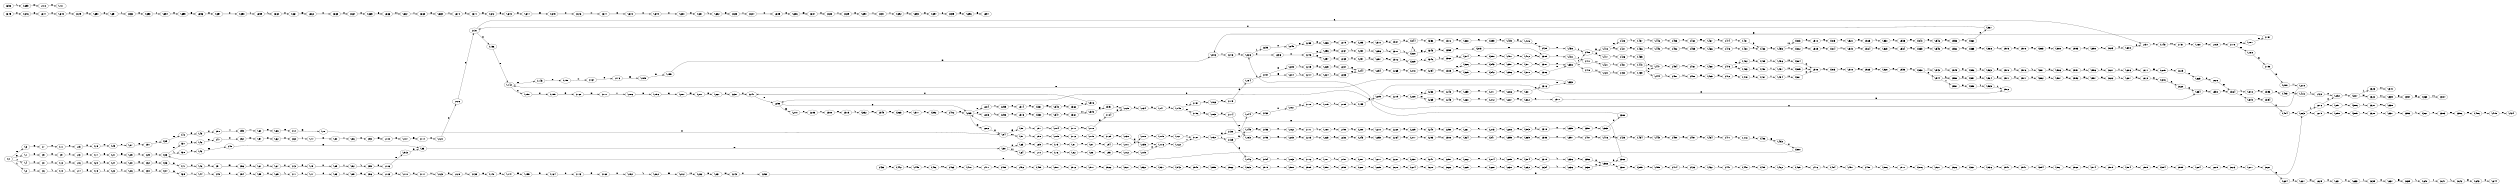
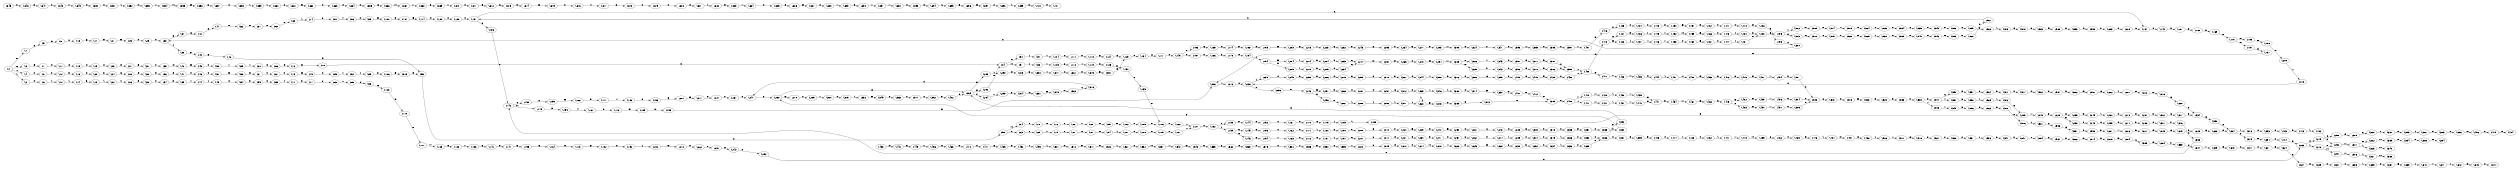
none -> (994, 6)
(1688, 93) -> (2014, 107)
